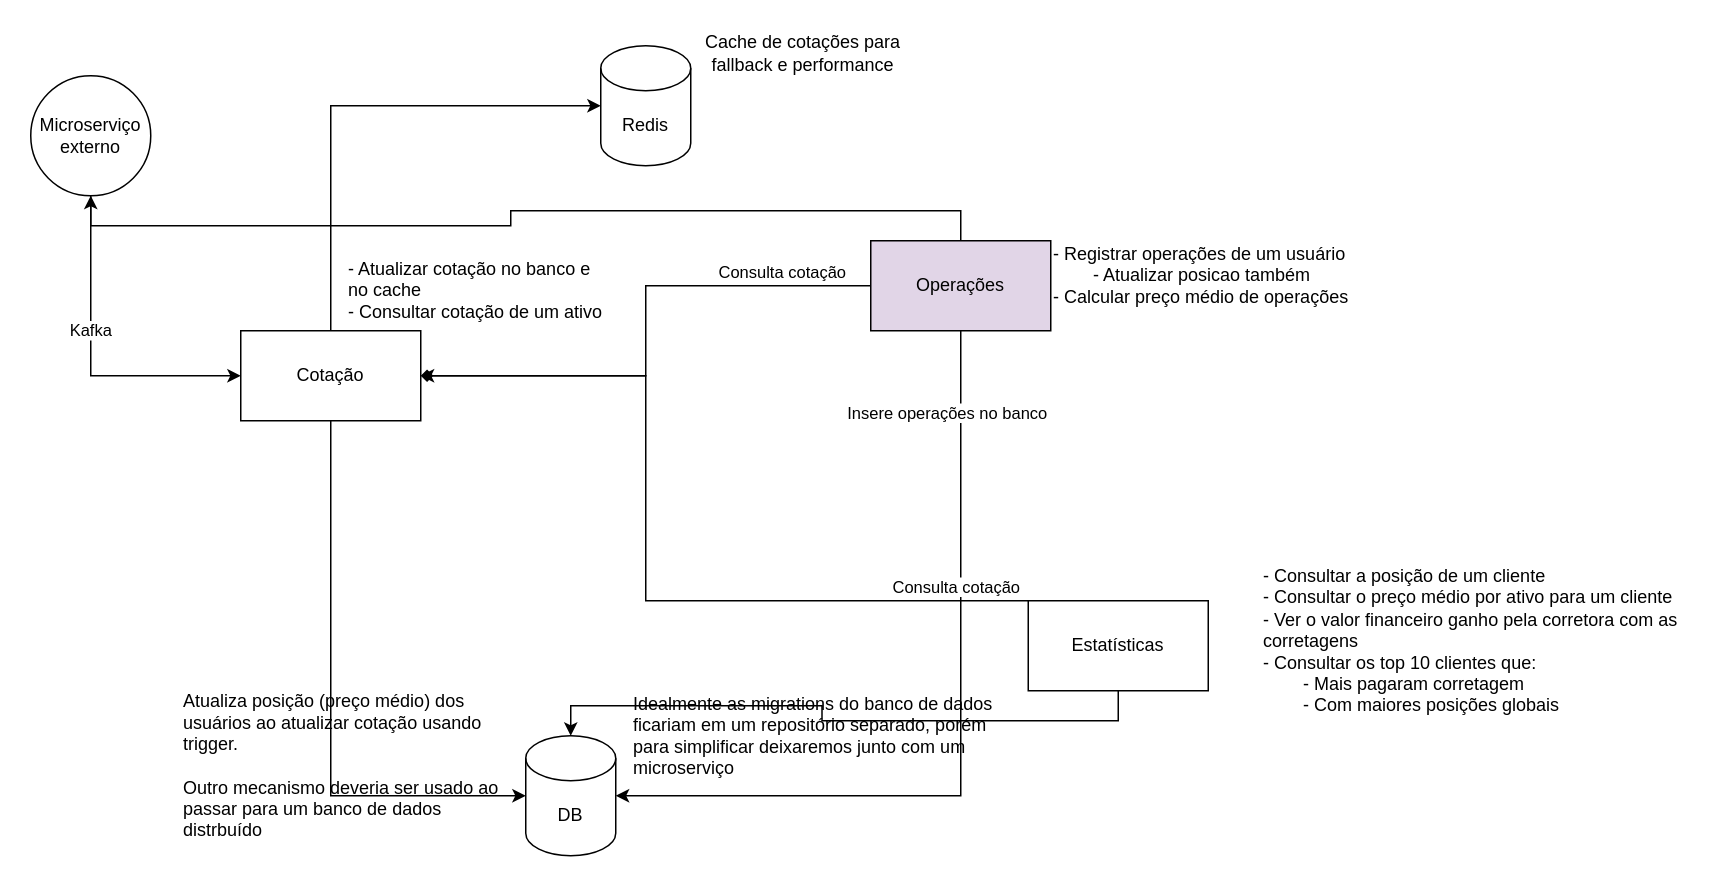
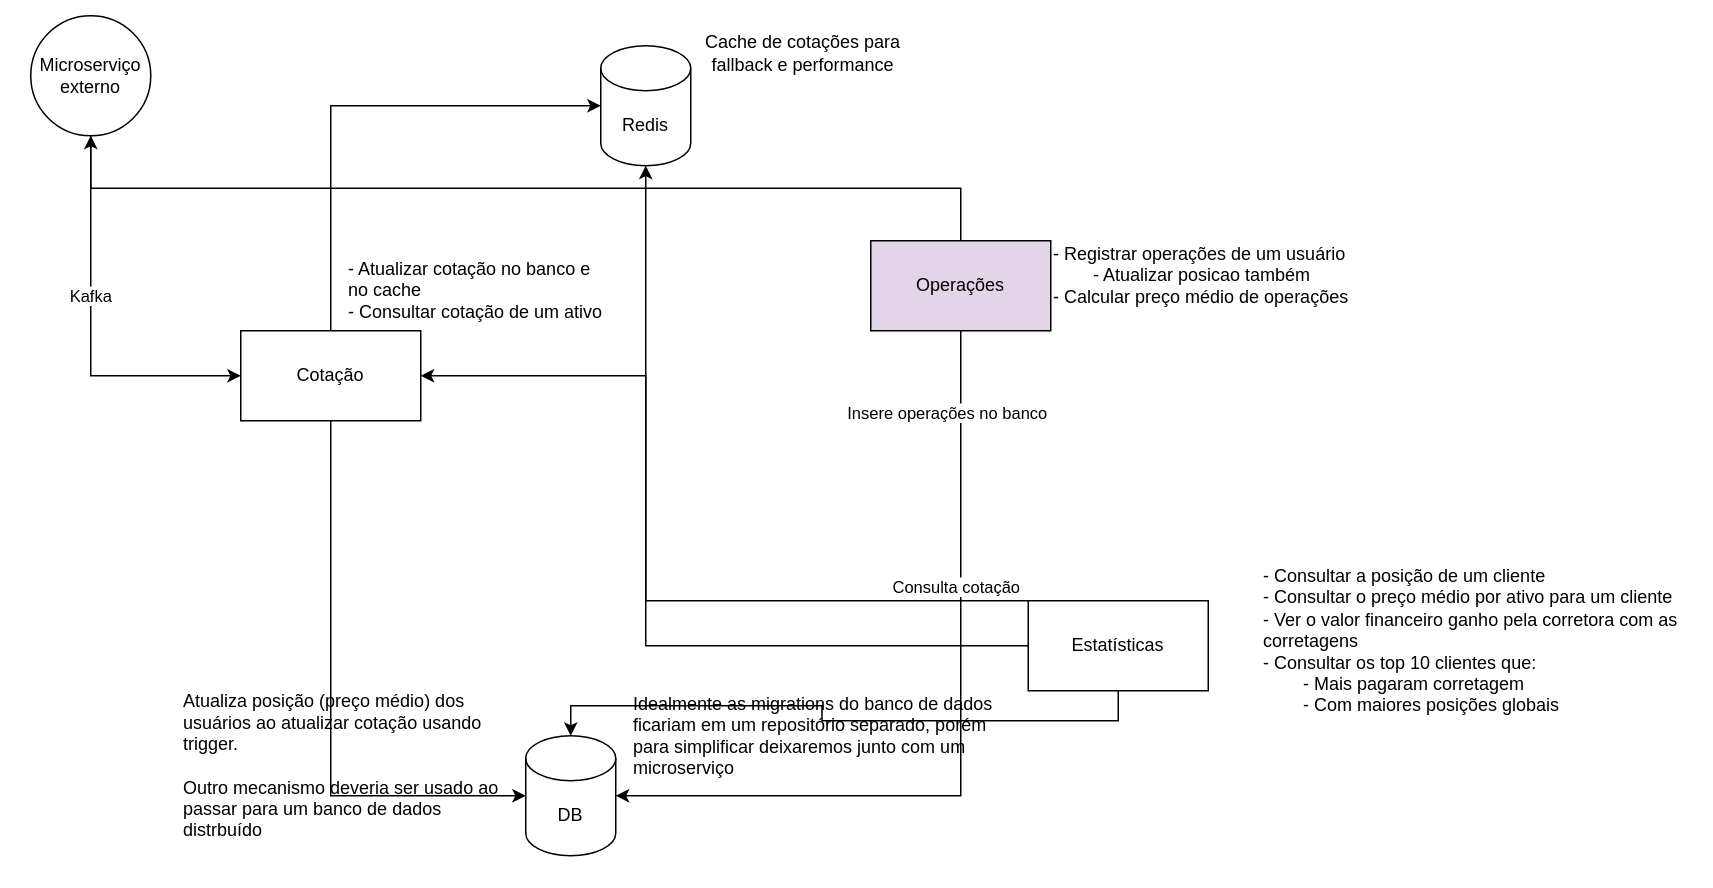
(91, 136) -> (91, 76)
(759, 286) -> none
(648, 601) -> (648, 601)
none -> (815, 646)
